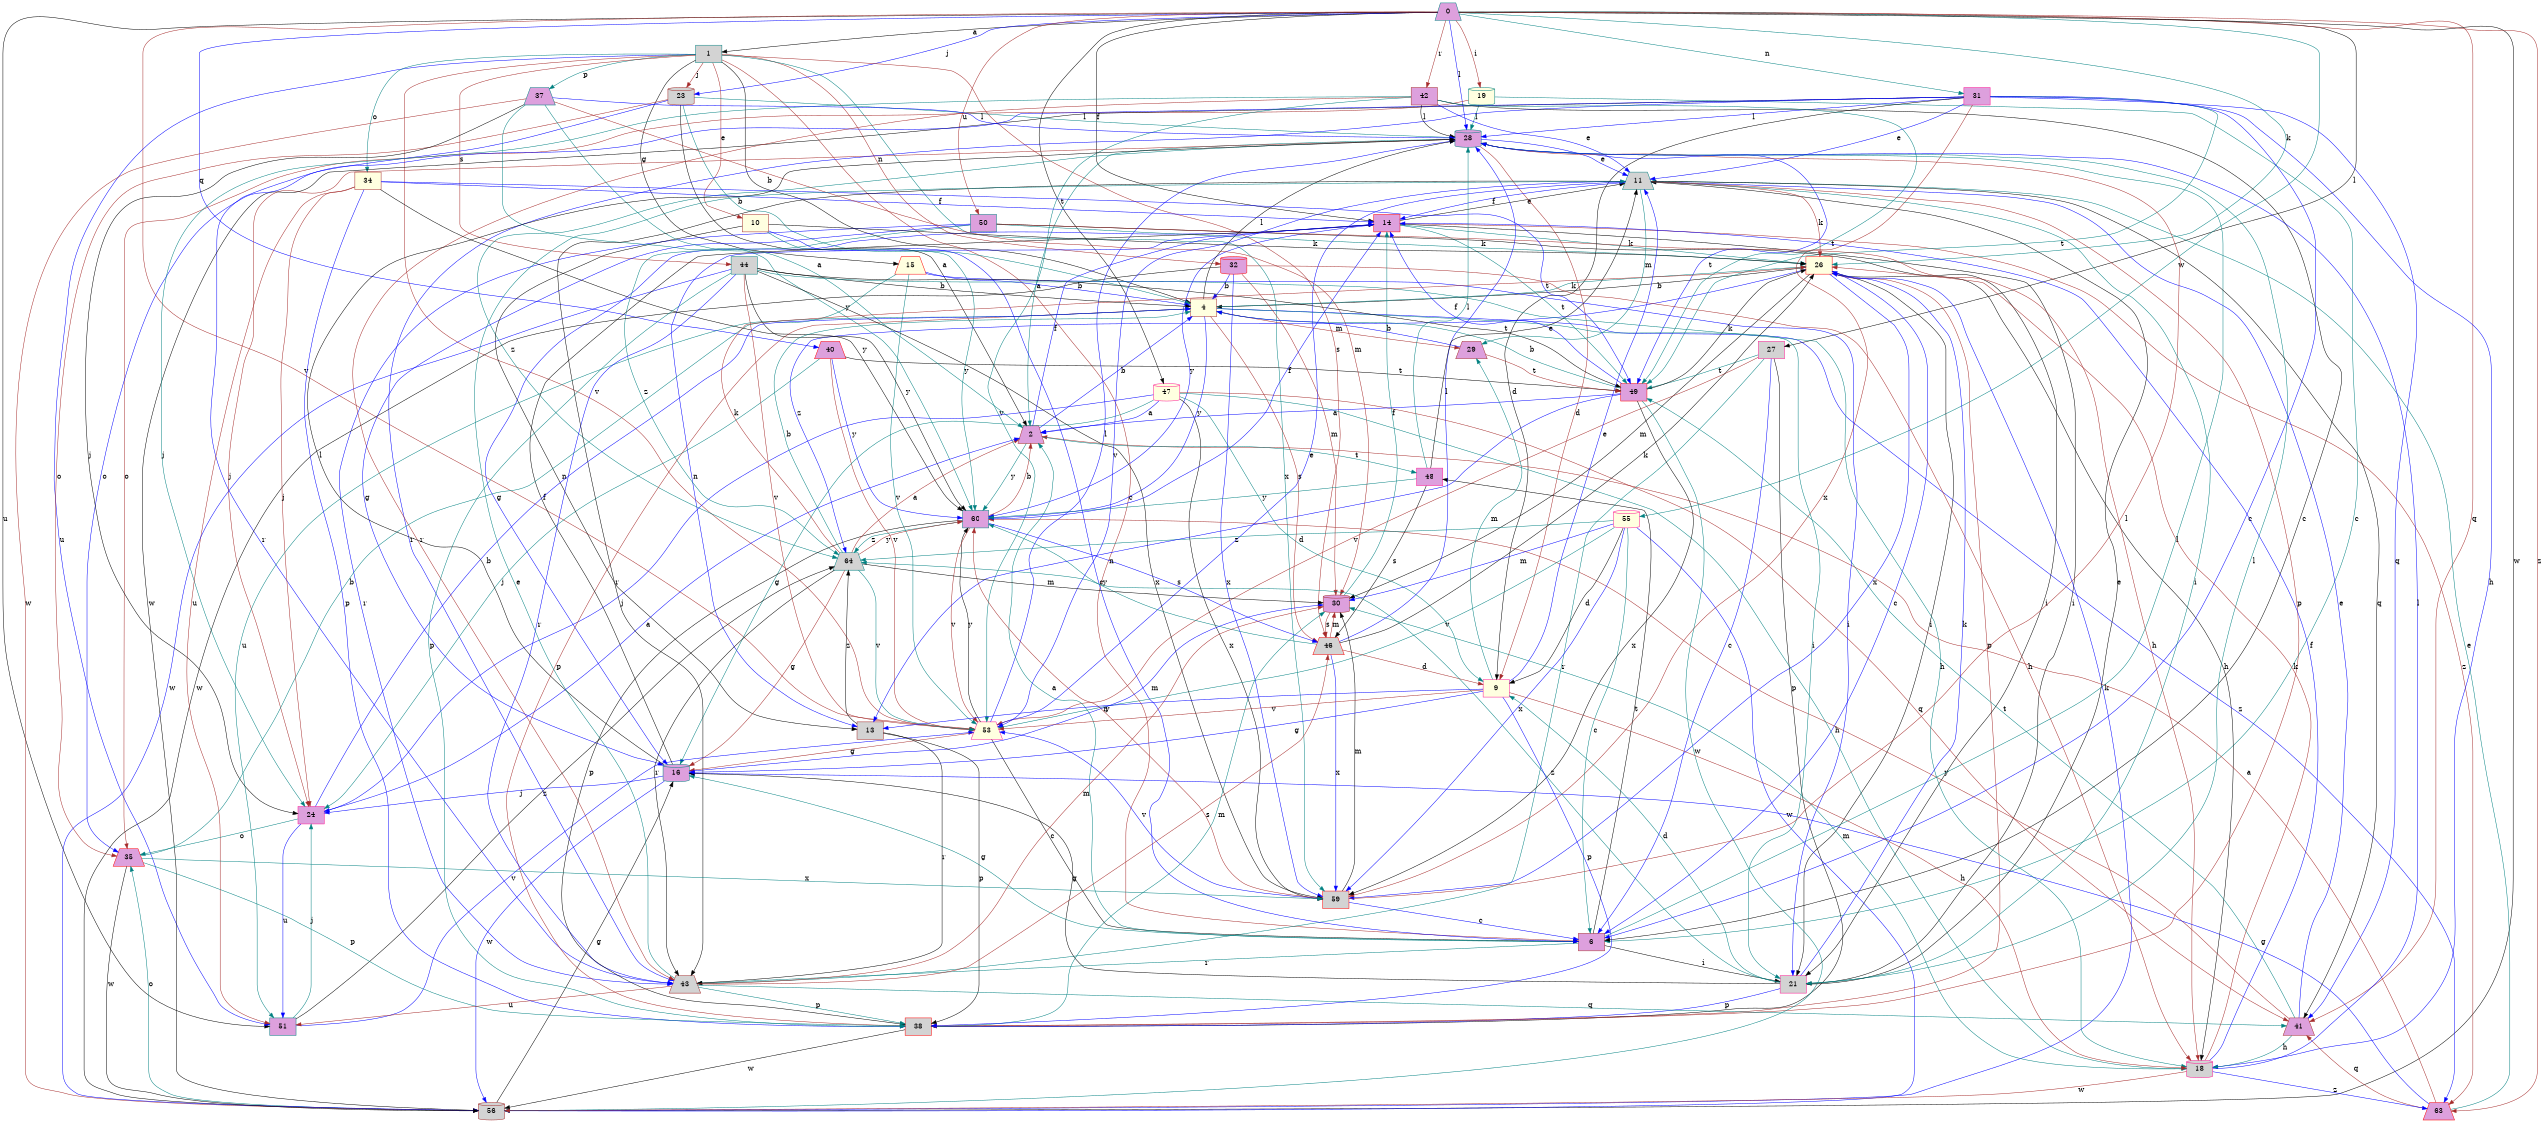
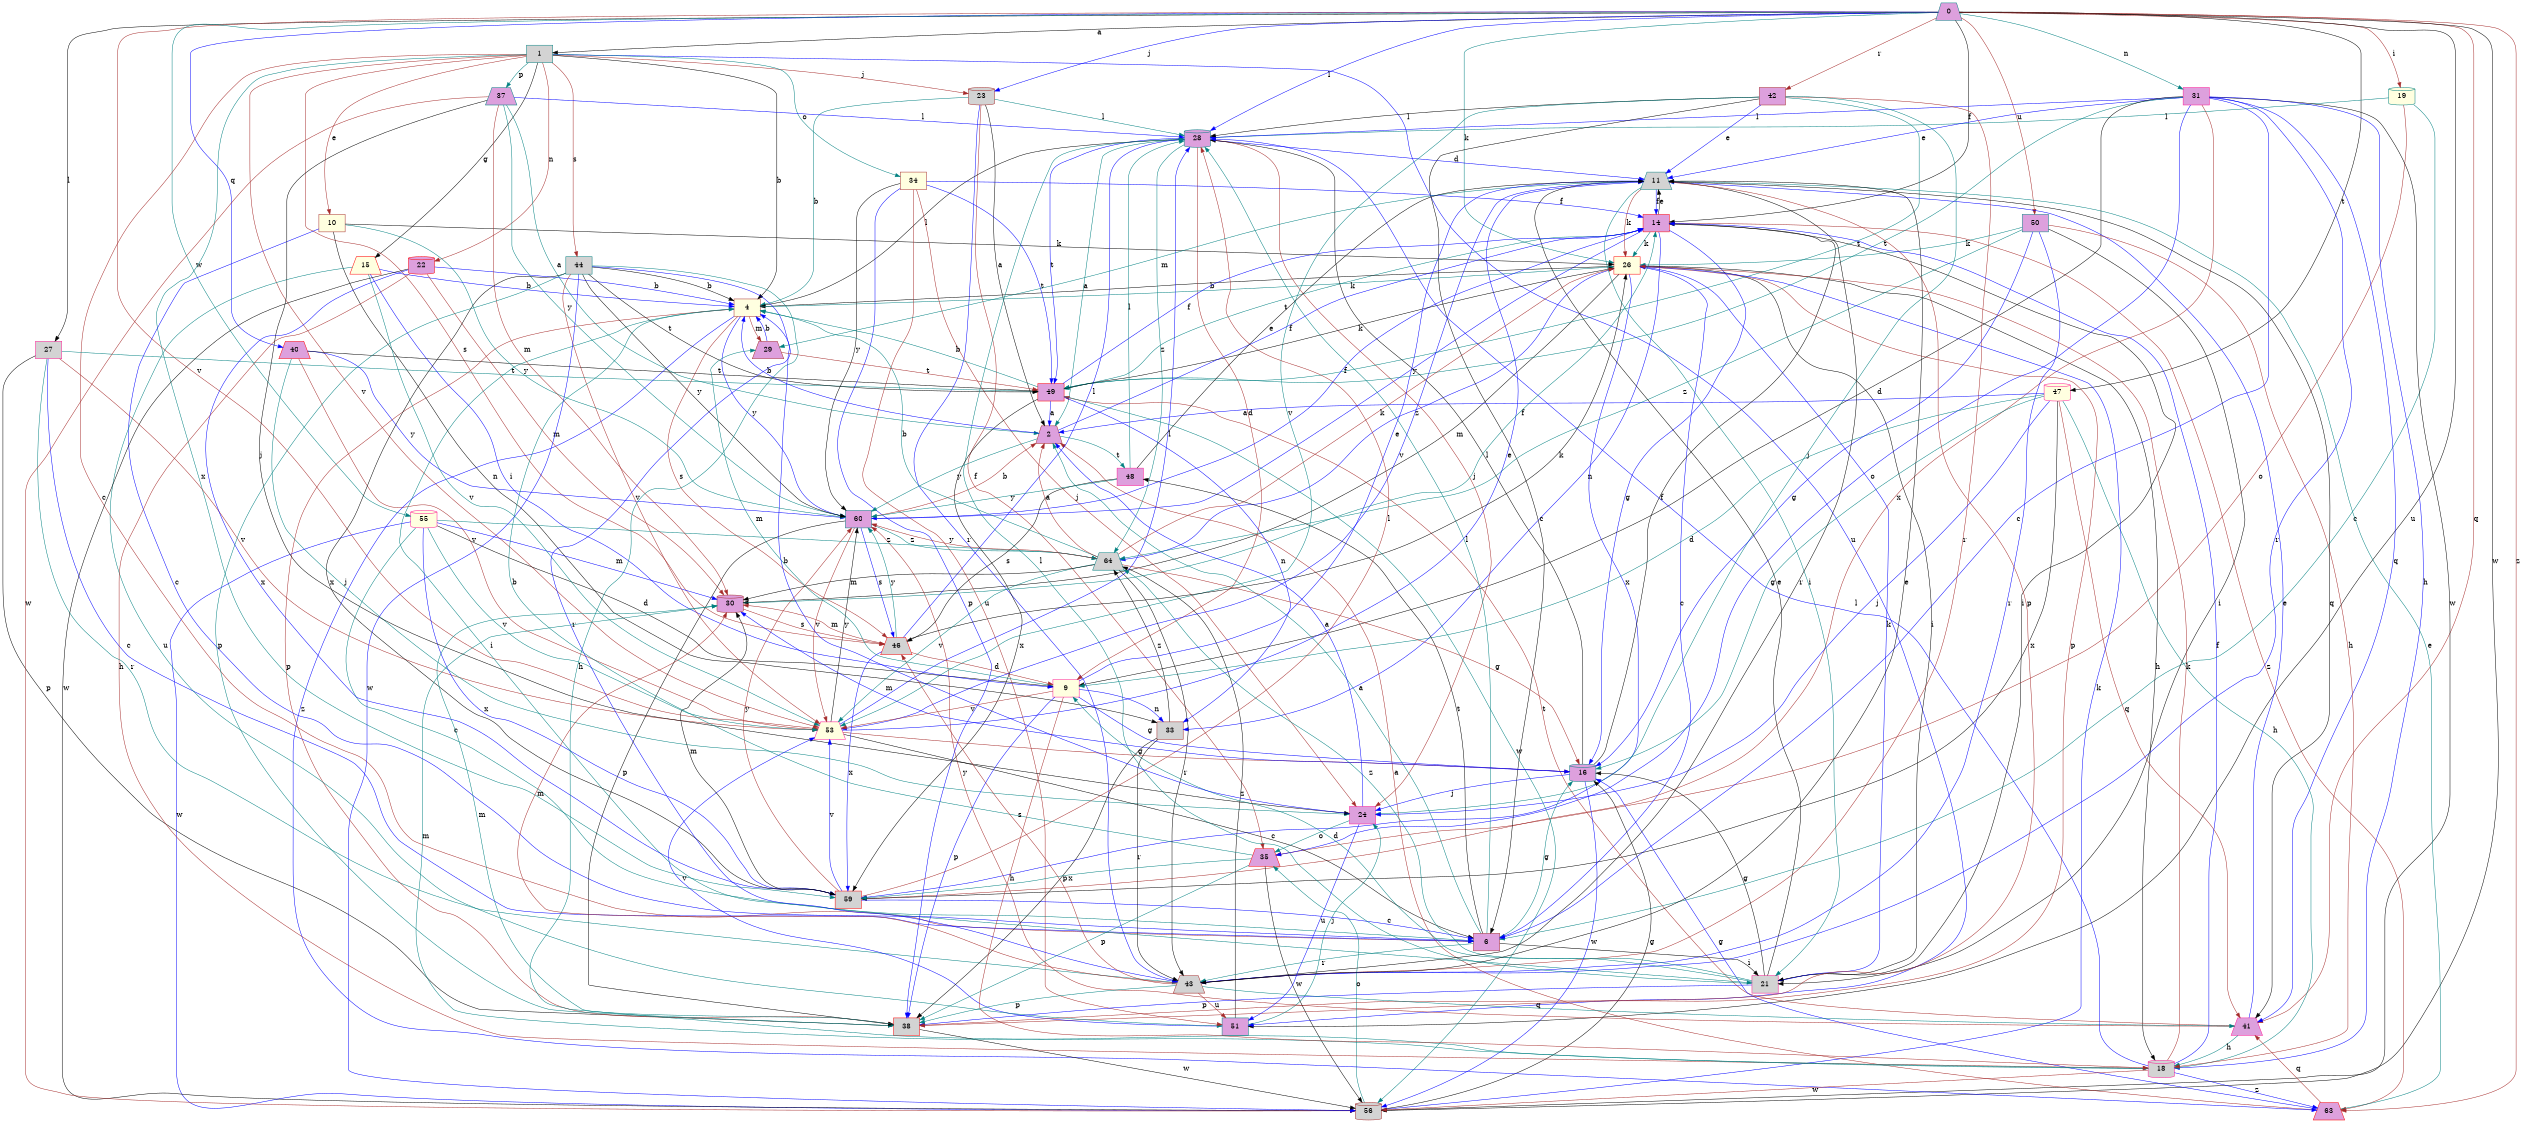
(1603, 160) -> (1456, 160)
(681, 208) -> (1865, 711)
(1234, 265) -> (421, 265)
(1705, 321) -> (632, 563)
(59, 477) -> (976, 477)
(1986, 698) -> (1635, 873)
(870, 731) -> (1170, 731)
(2299, 1027) -> (2247, 1027)
